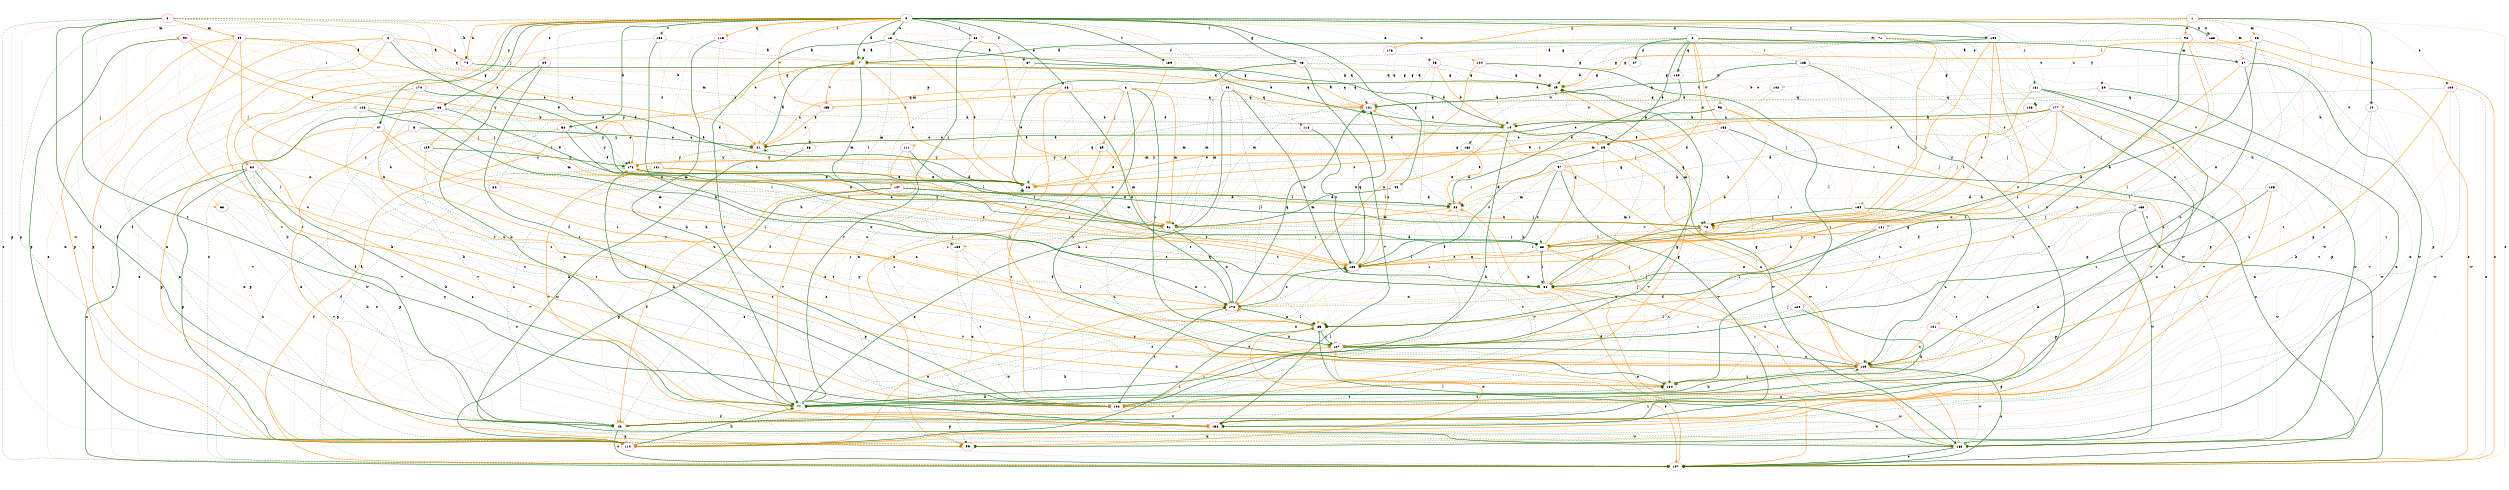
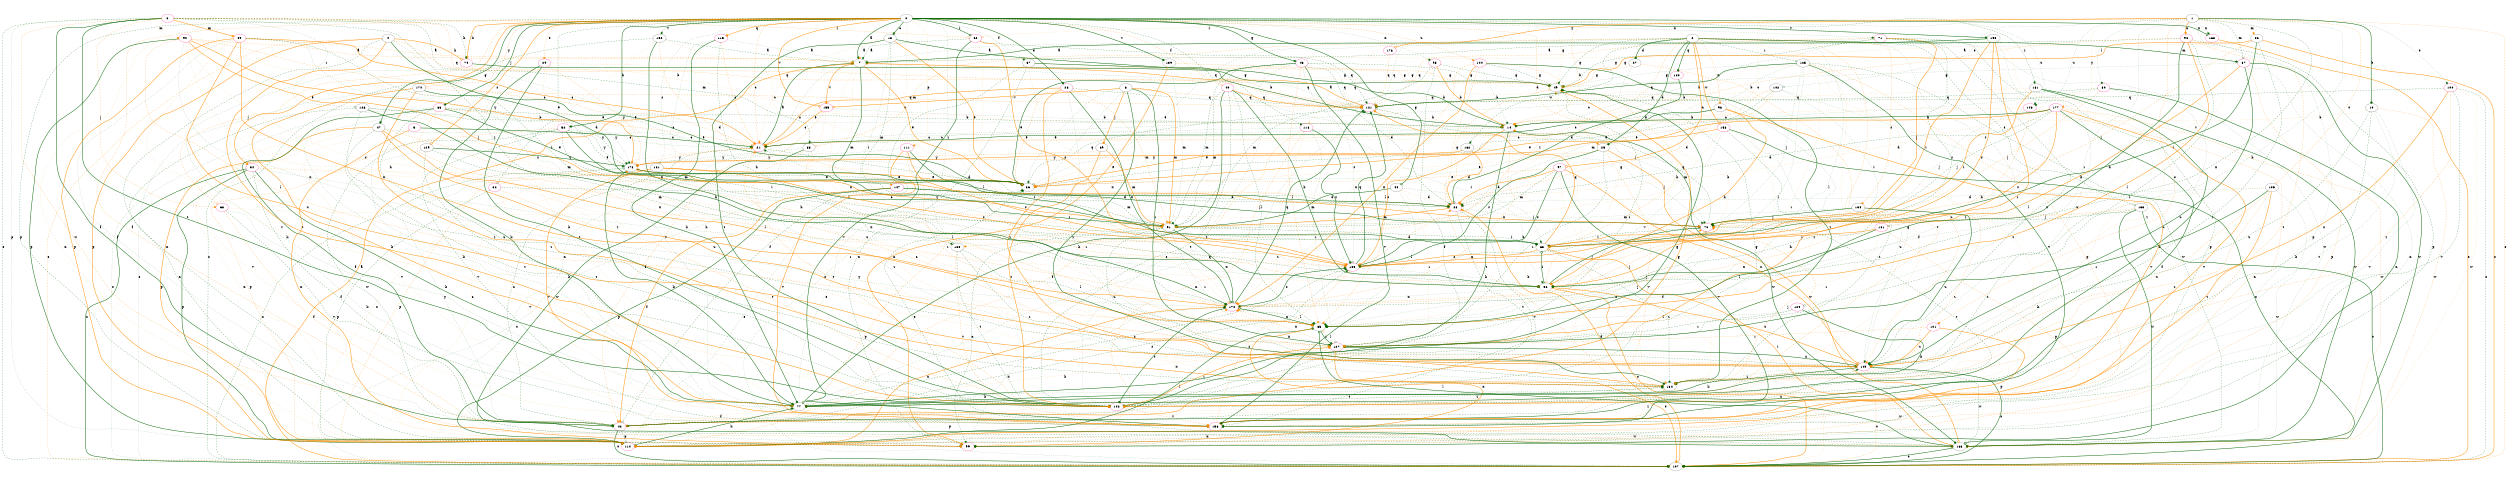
(569, 227) -> (569, 227)
